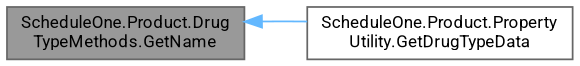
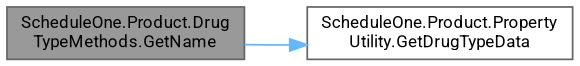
(285, 21) -> (267, 45)
